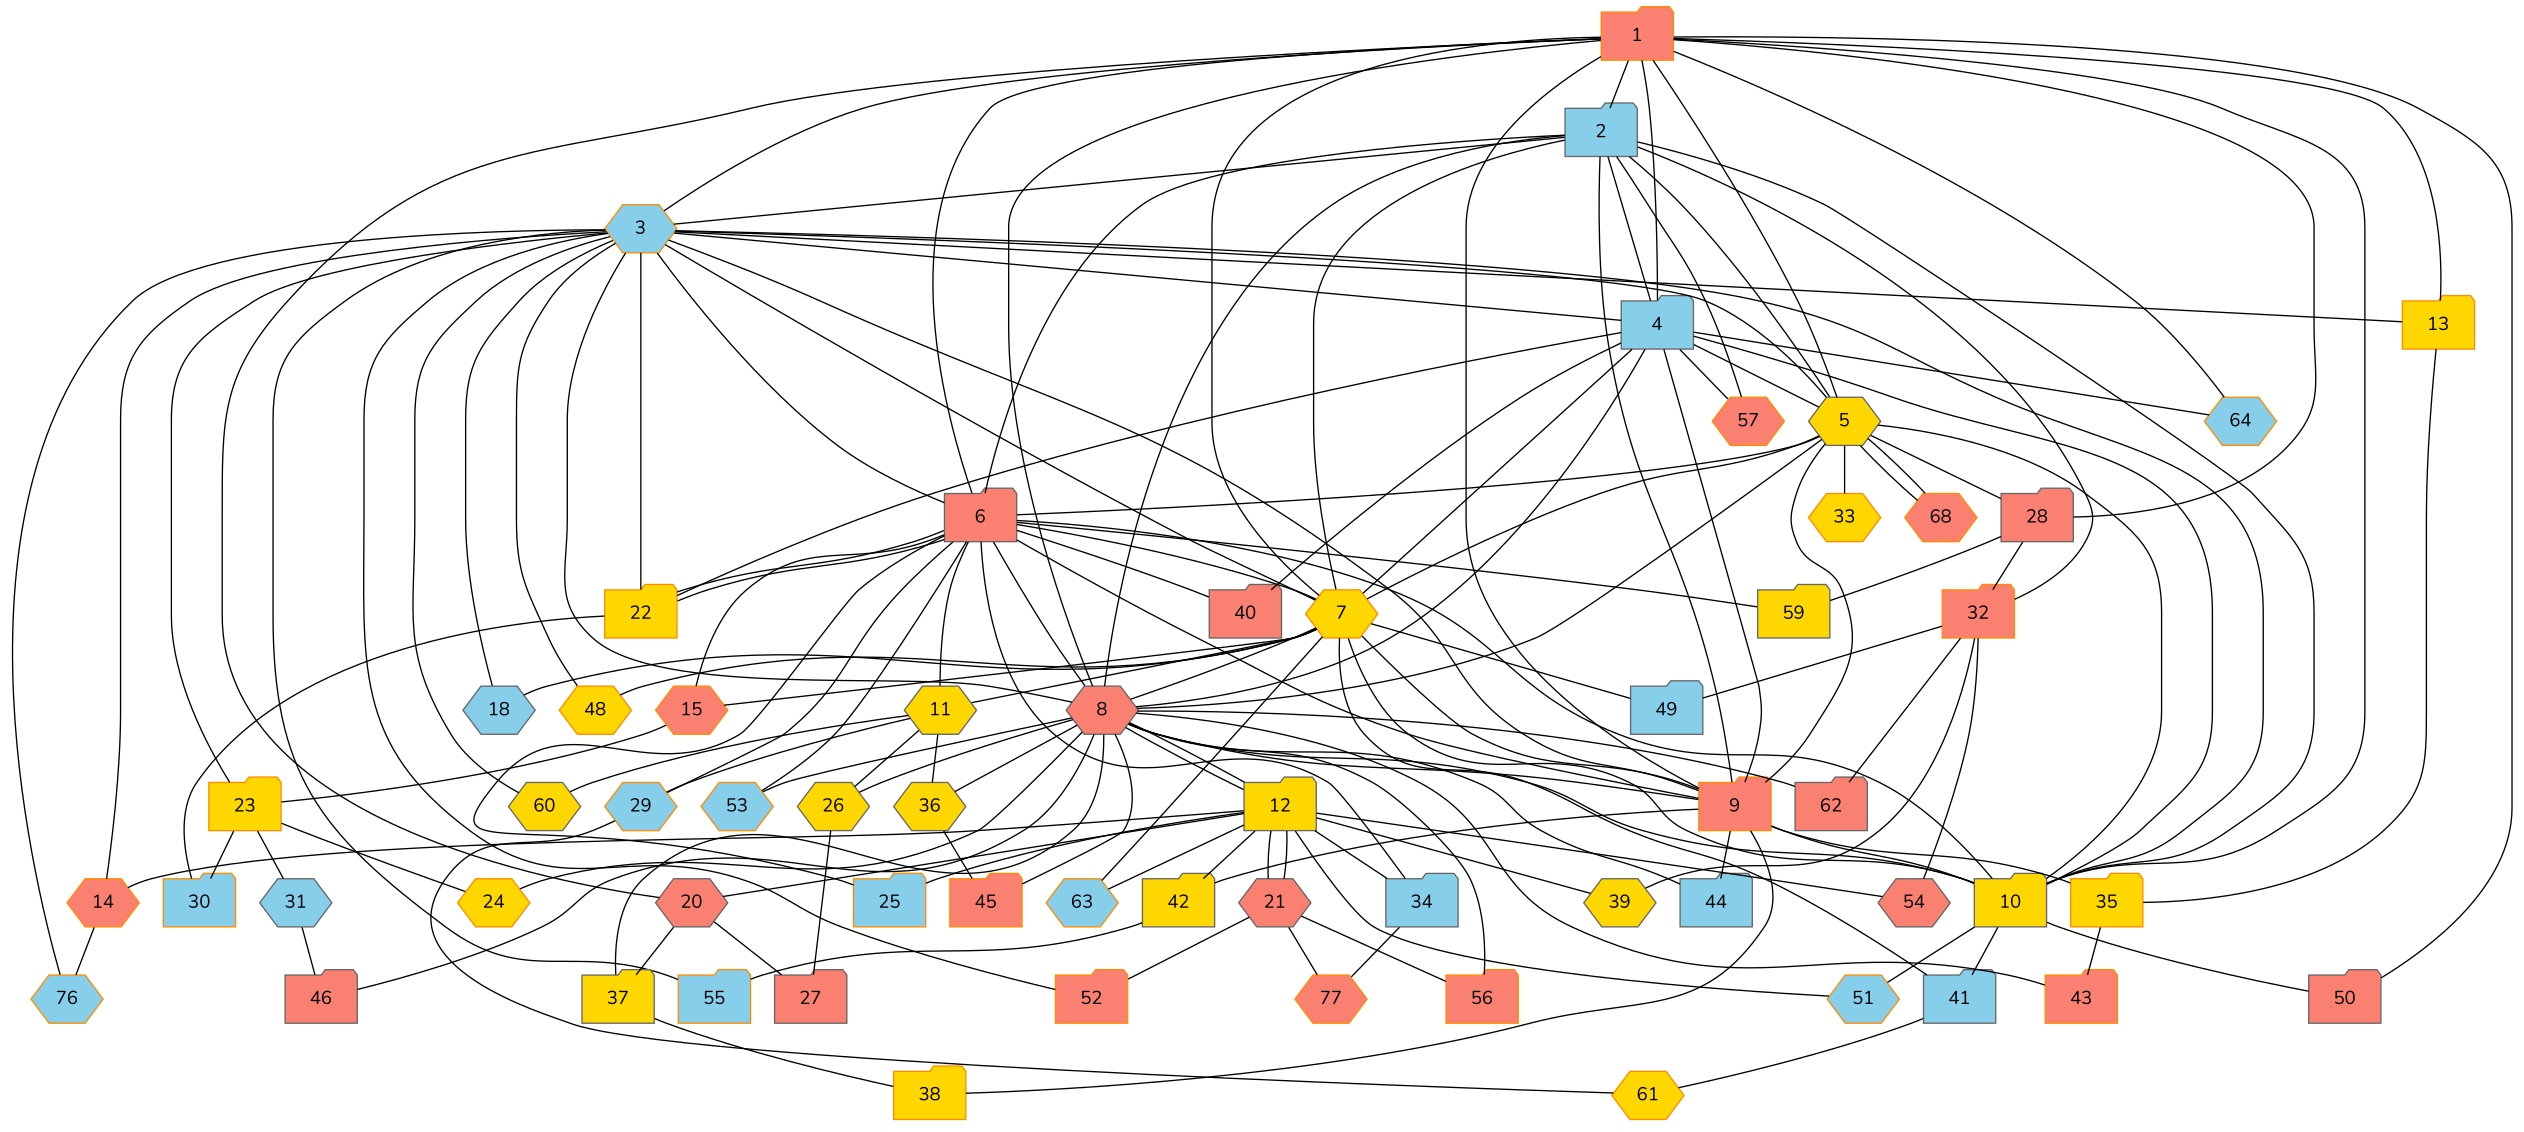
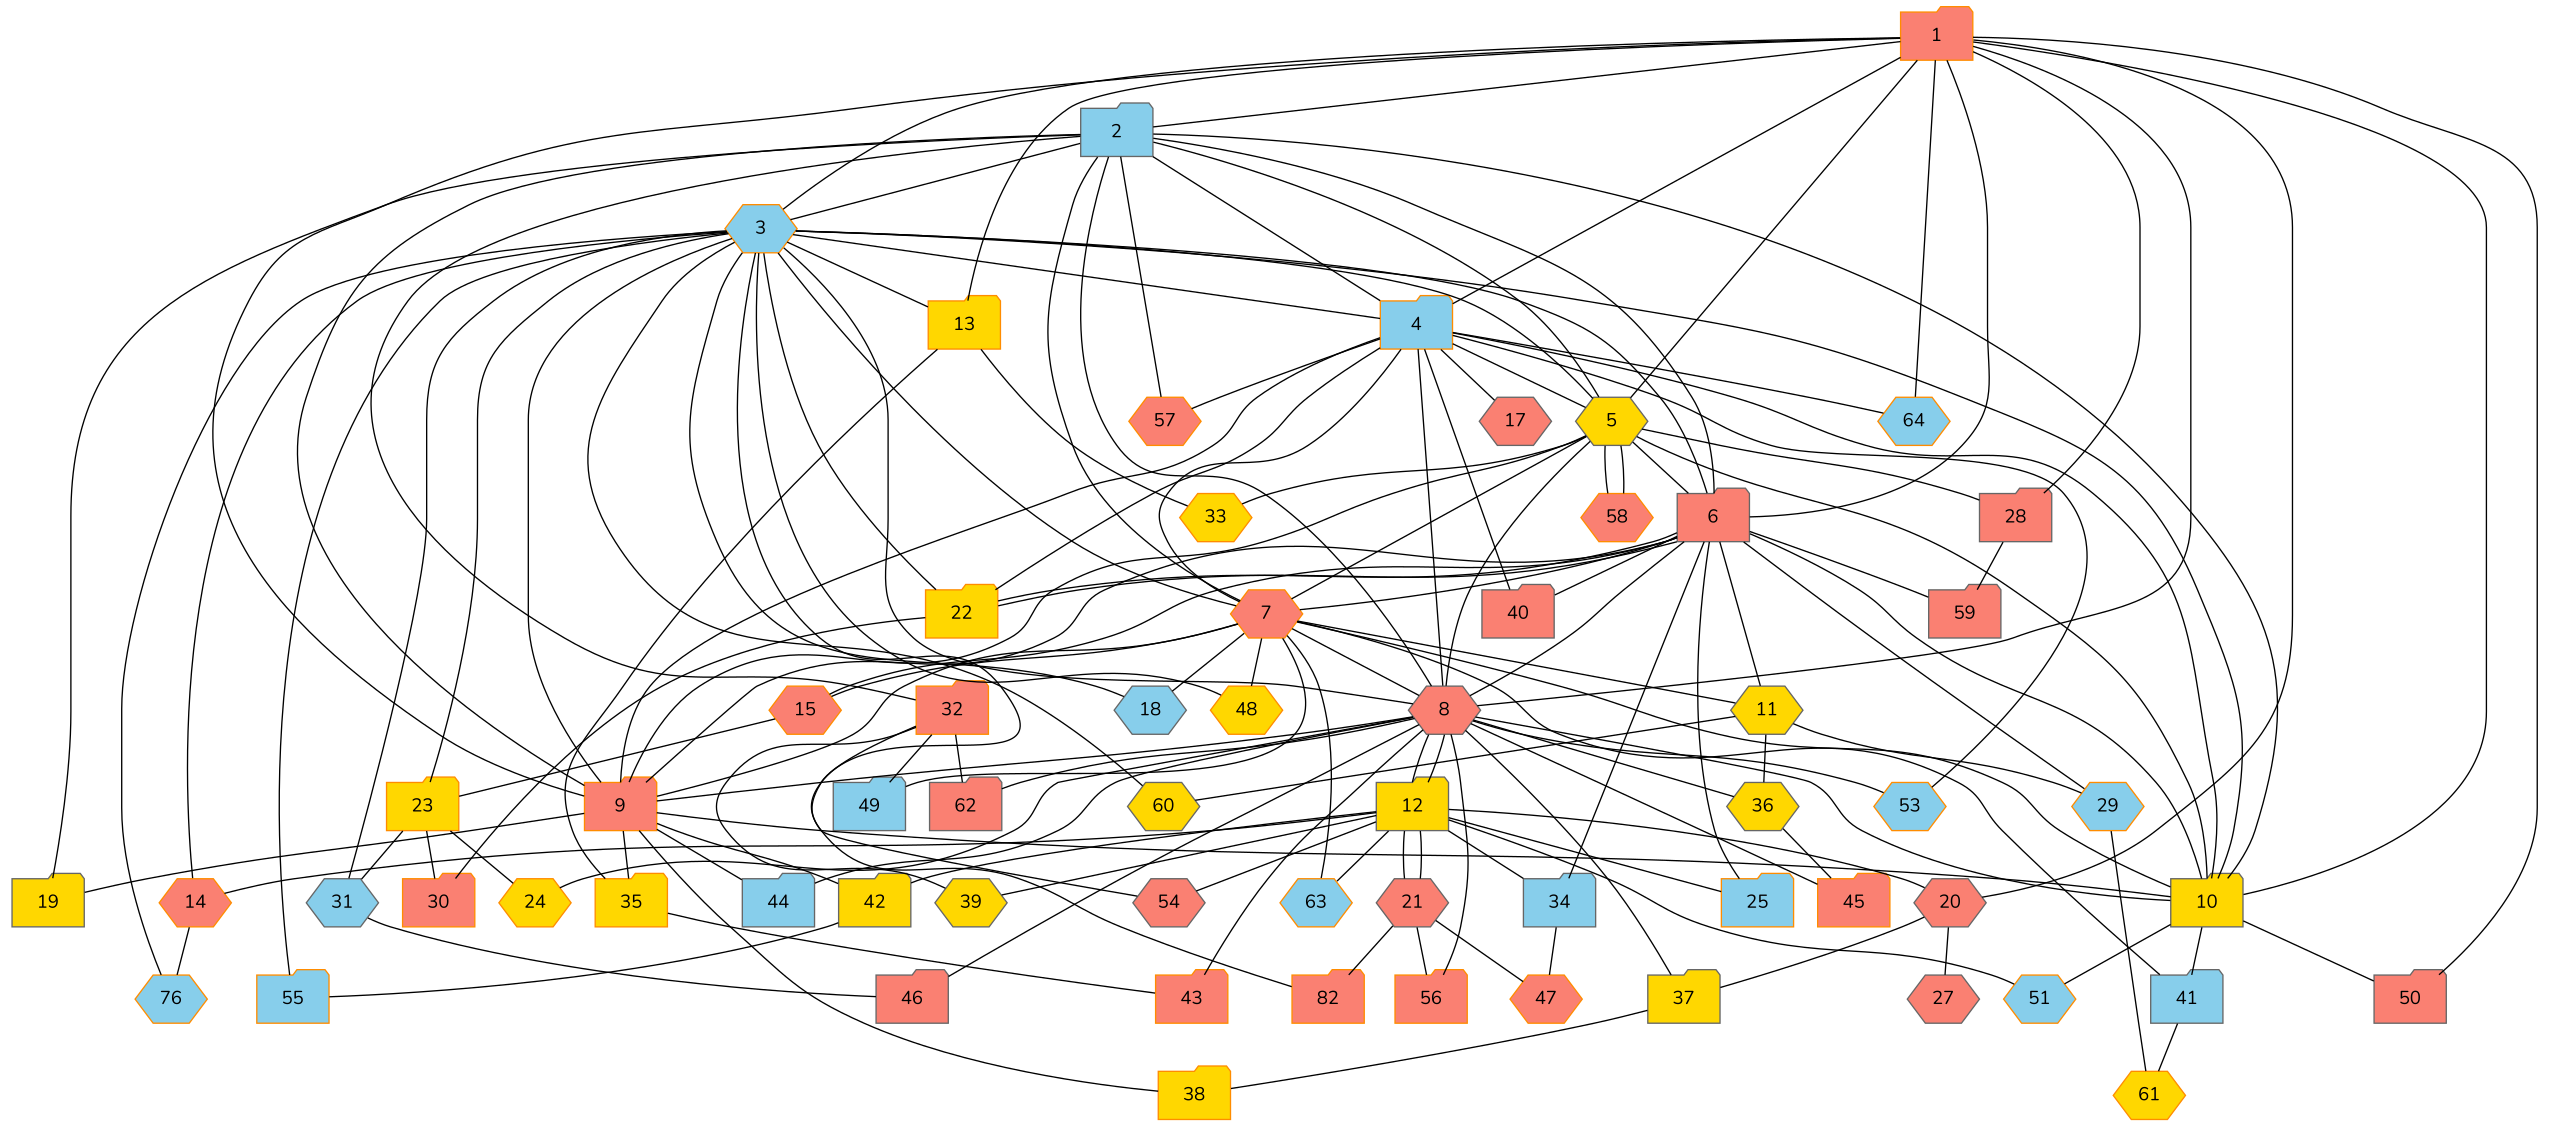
(1219, 193) -> none
(1657, 325) -> (1416, 325)
none -> (1515, 421)
none -> (1056, 432)
none -> (427, 459)
(1941, 518) -> (1617, 518)
(2008, 566) -> none
(1342, 614) -> (1267, 614)
(1794, 614) -> (1965, 614)
(882, 672) -> (1854, 454)
(833, 807) -> none
none -> (48, 903)
(199, 903) -> (439, 903)
(811, 999) -> (1943, 999)
(1092, 999) -> (1328, 999)
(1331, 999) -> (1546, 999)
